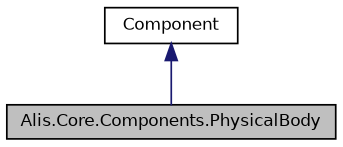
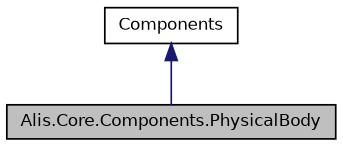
(171, 26) -> (171, 26)
